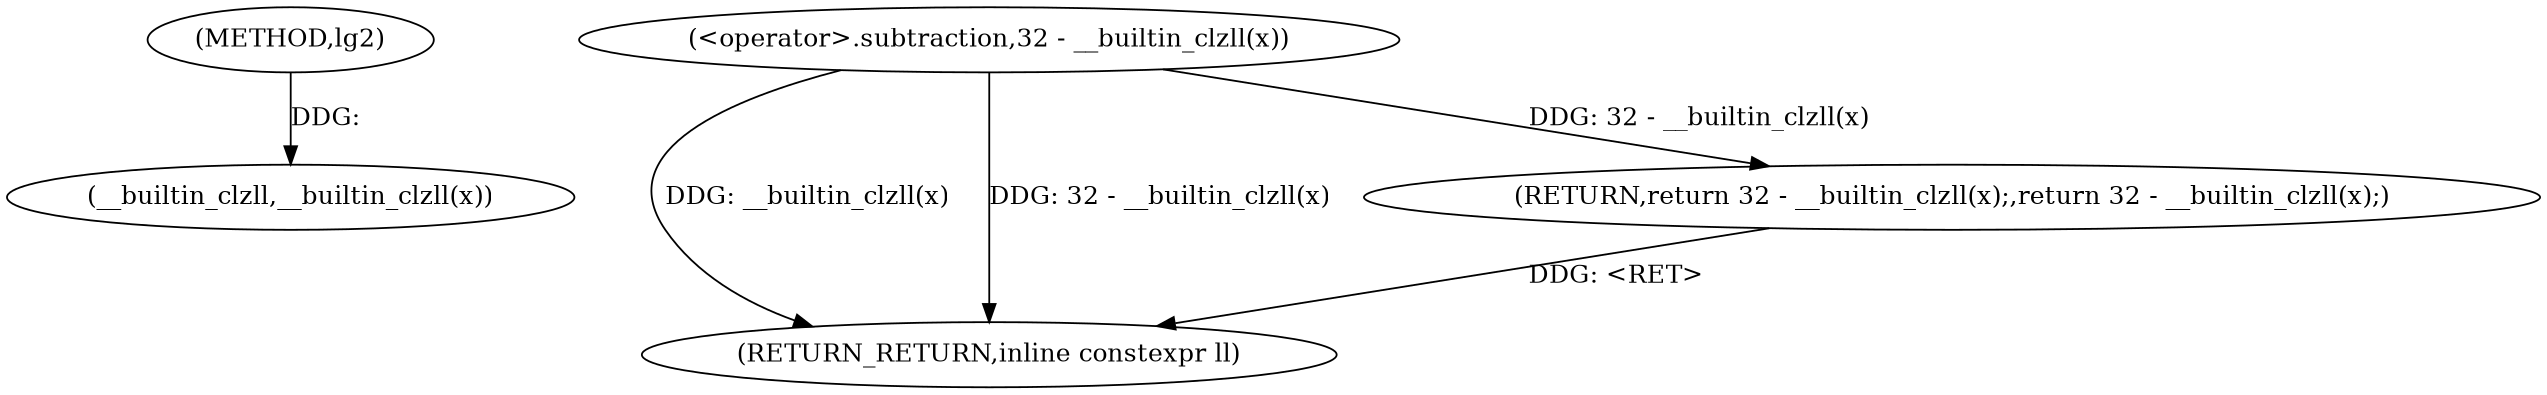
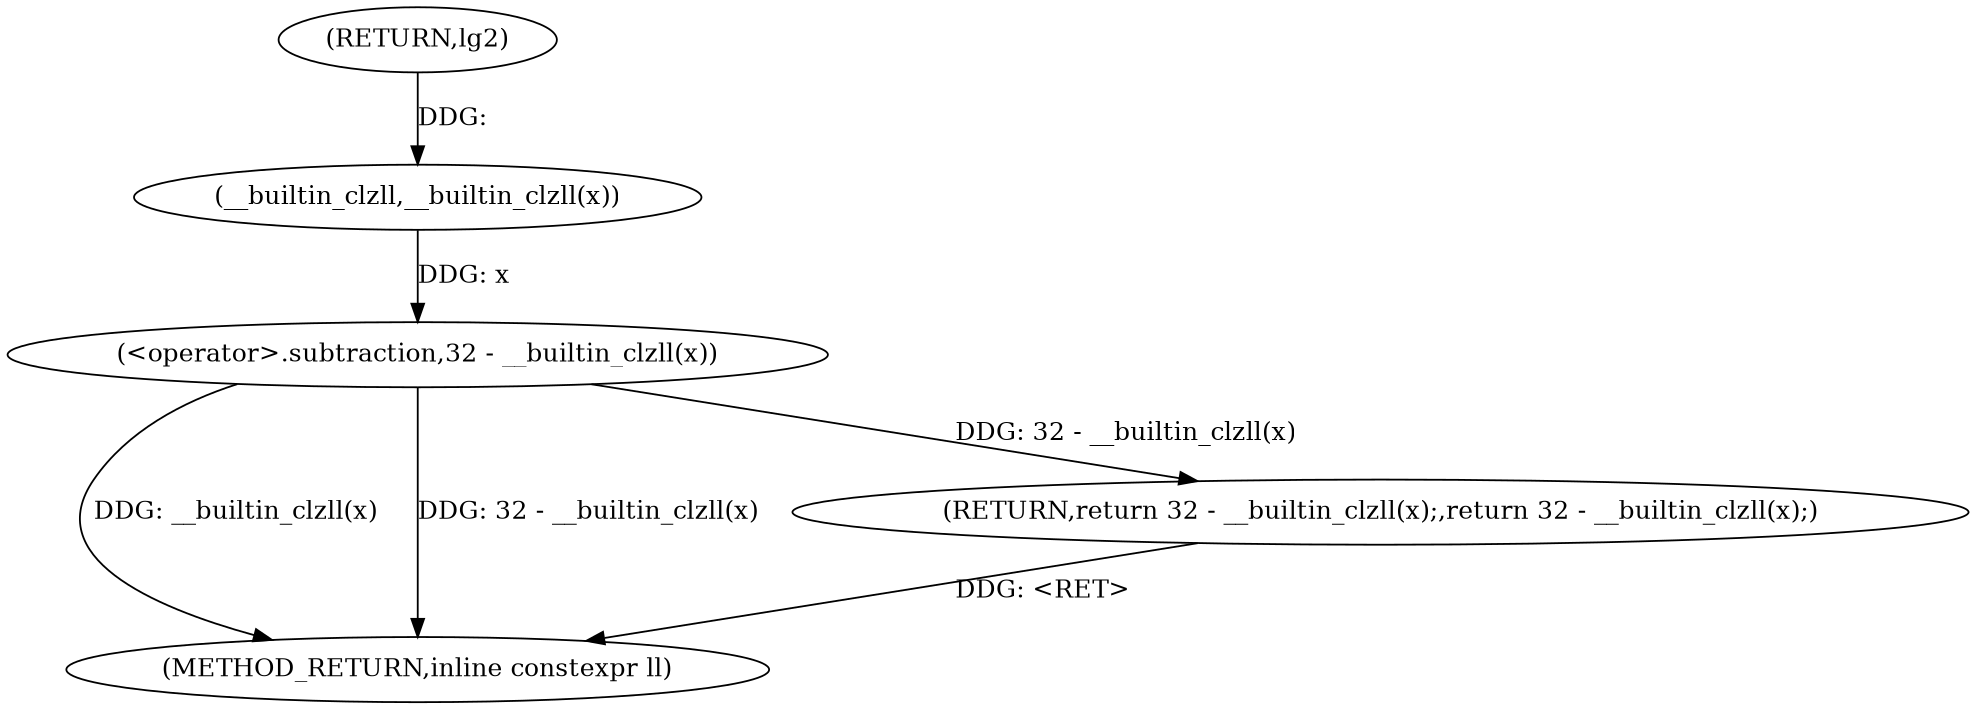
(291, 40) -> (418, 40)
none -> (418, 267)
(989, 355) -> (418, 670)
